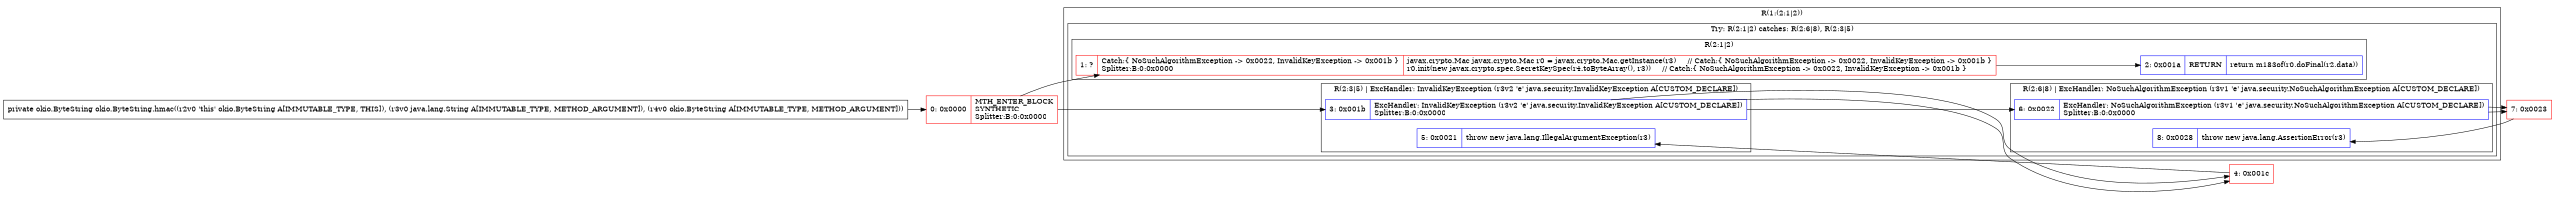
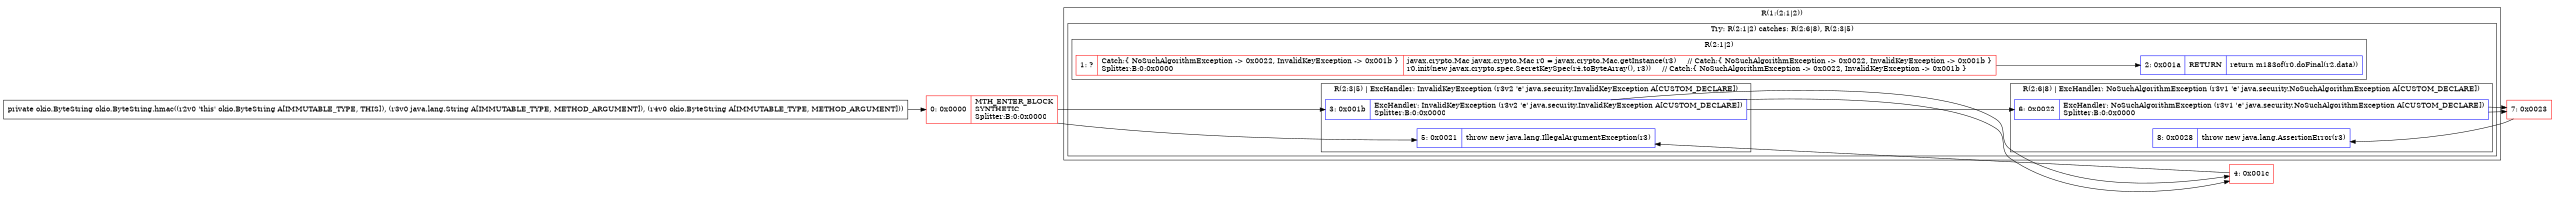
(1057, 83) -> (1234, 136)
